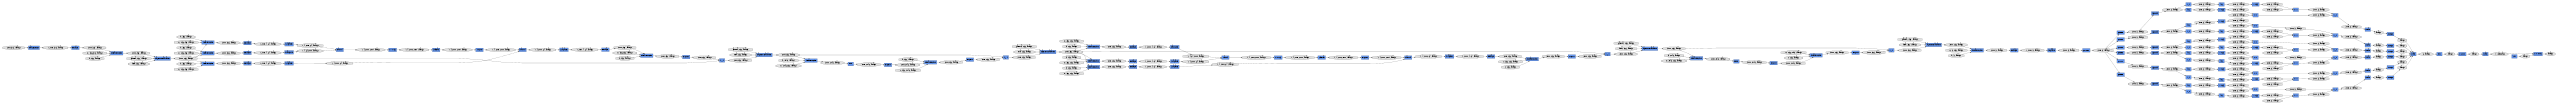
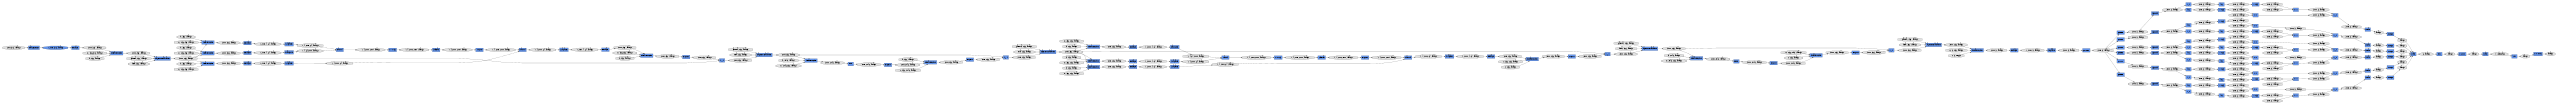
(56, 48) -> (56, 48)
(2520, 54) -> (2509, 55)
(1956, 56) -> (1956, 56)
